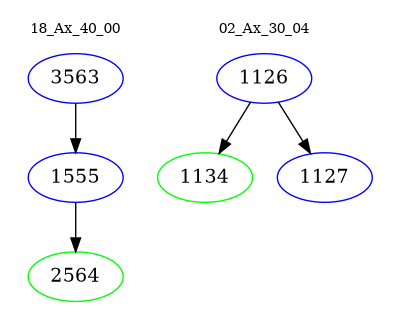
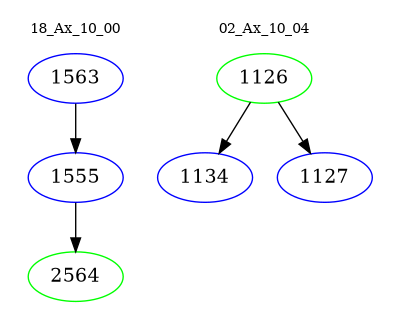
(76, 30) -> (76, 30)
(264, 30) -> (264, 30)
(76, 78) -> (76, 78)
(264, 78) -> (264, 78)
(205, 178) -> (205, 178)
